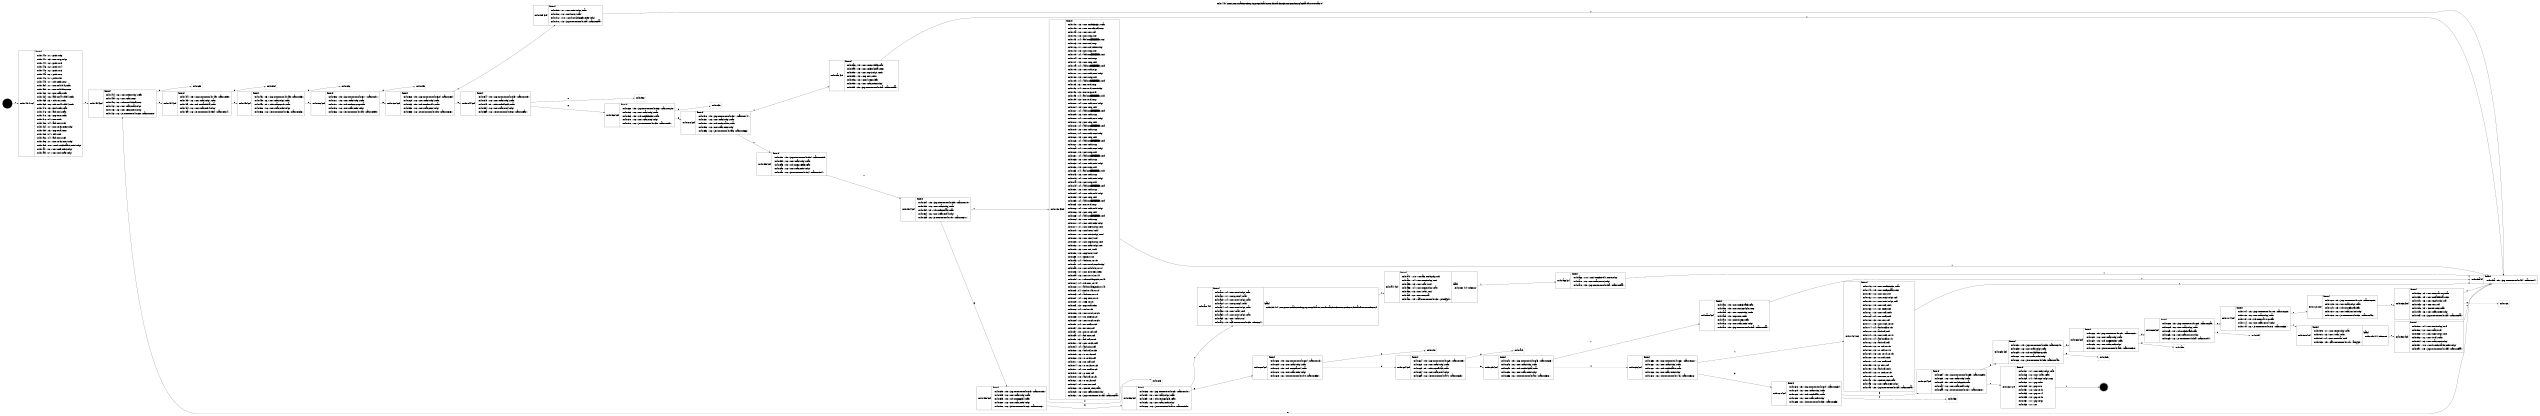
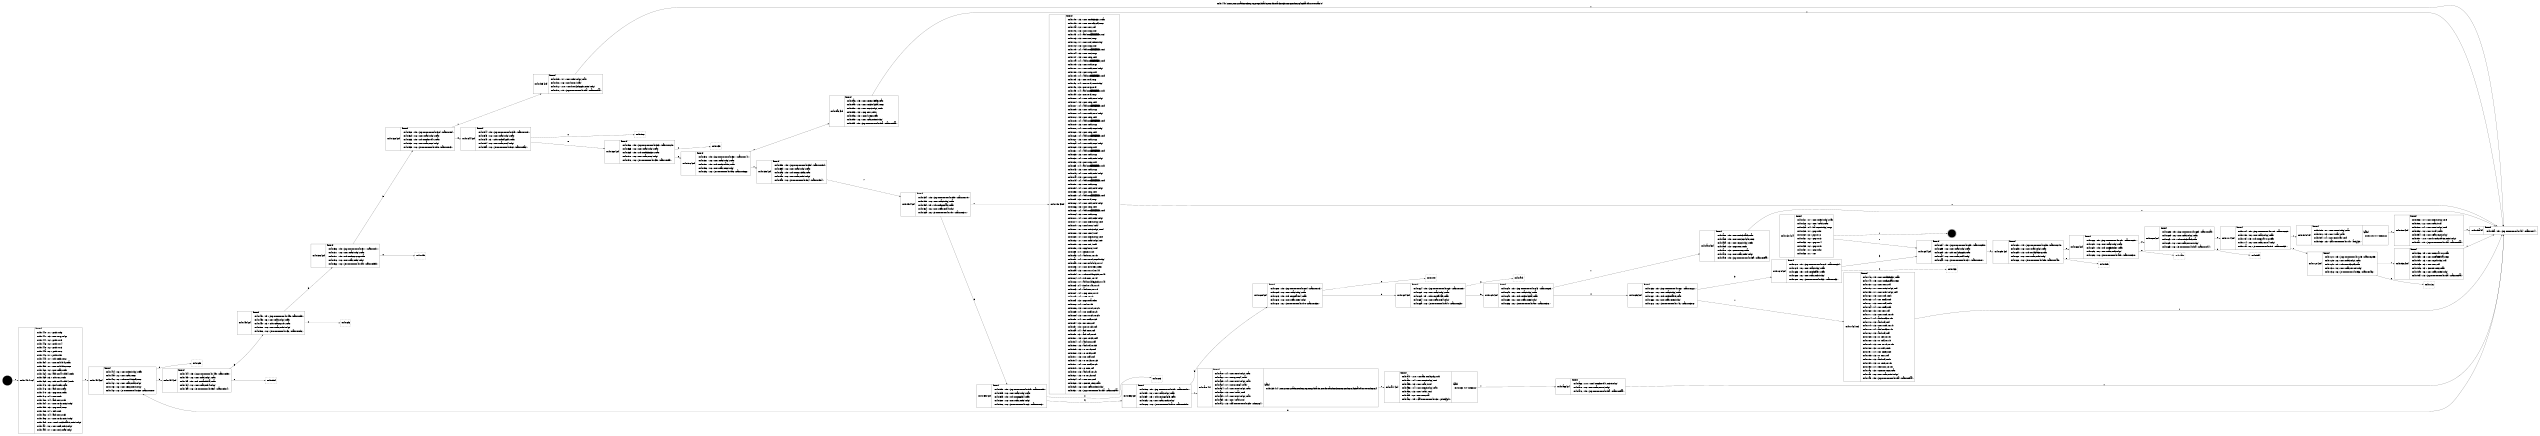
(2480, 304) -> (2399, 281)
(1993, 385) -> (1875, 243)
